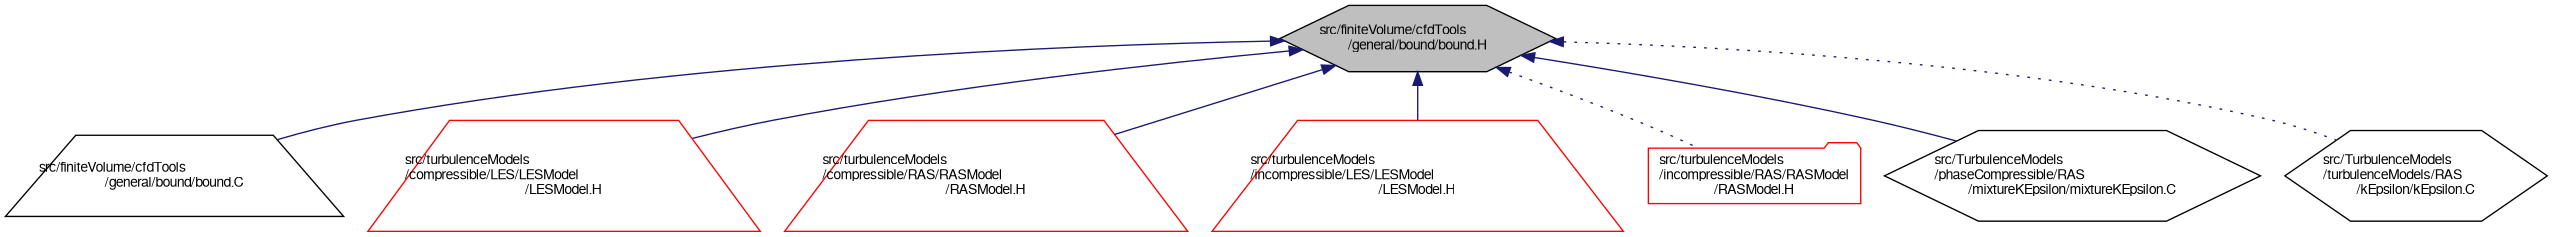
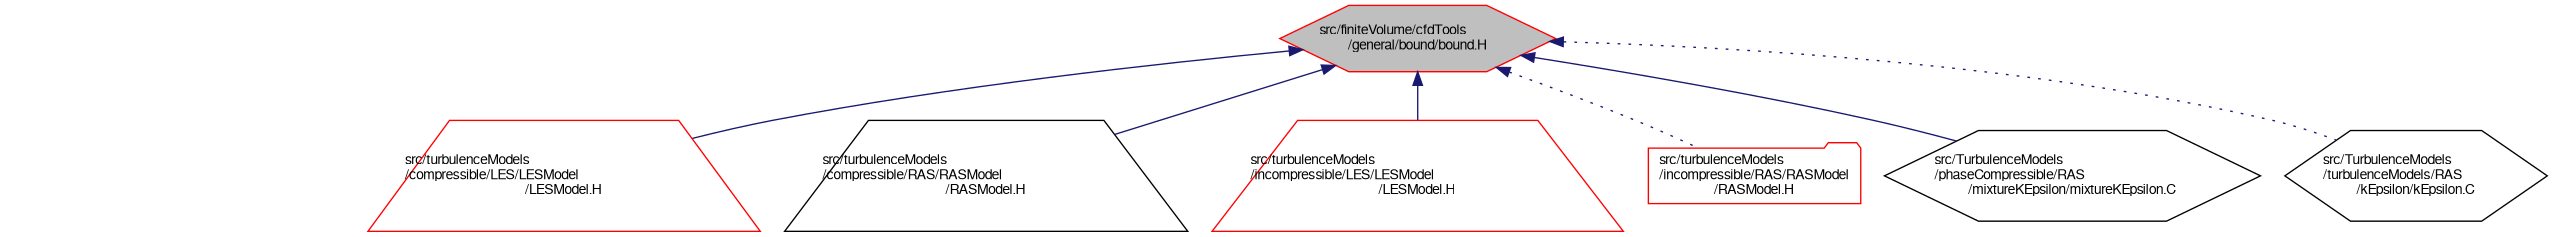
(1418, 39) -> (1418, 39)
(175, 176) -> none
(986, 176) -> (986, 176)
